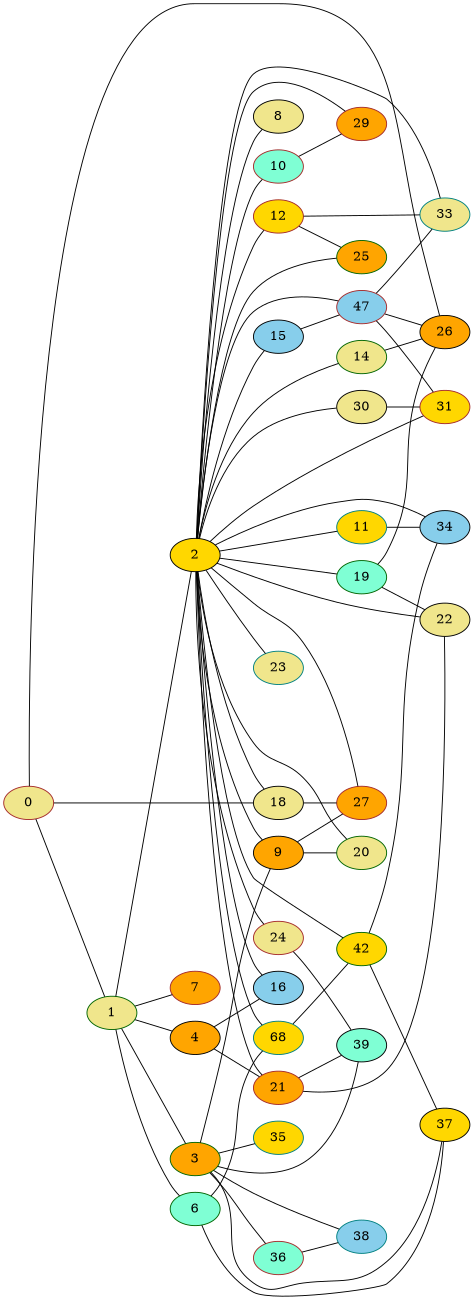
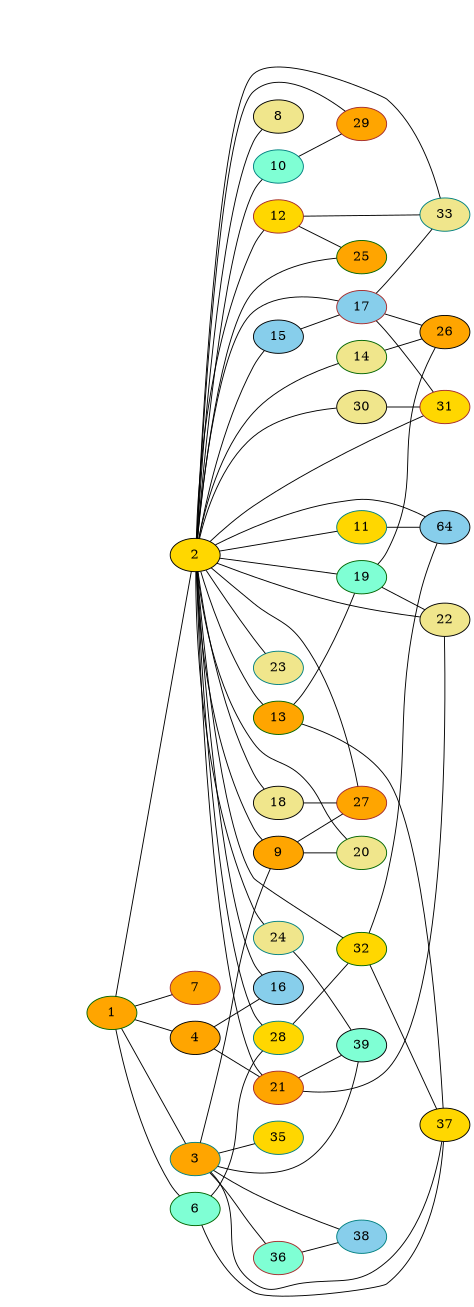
(278, 166) -> (278, 166)
(362, 307) -> (362, 307)
(445, 527) -> (445, 527)
none -> (278, 718)
(29, 803) -> none
(278, 938) -> (278, 938)
(362, 949) -> (362, 949)
(112, 1013) -> (112, 1013)
(278, 1038) -> (278, 1038)
(195, 1159) -> (195, 1159)
